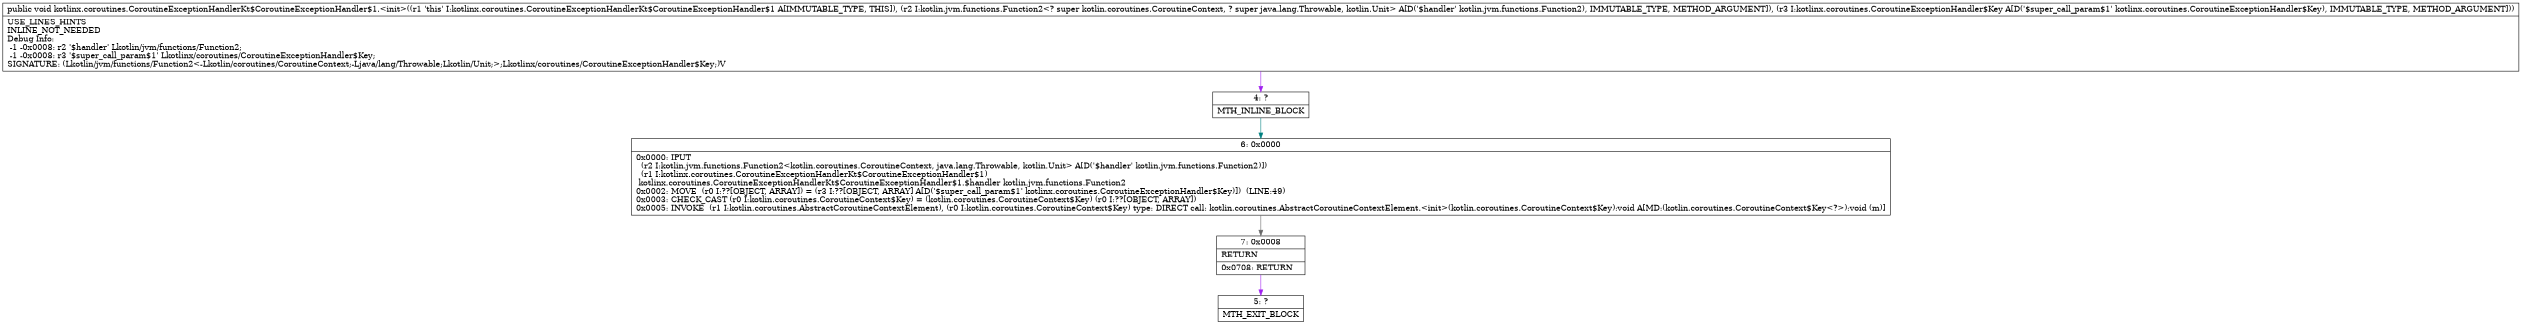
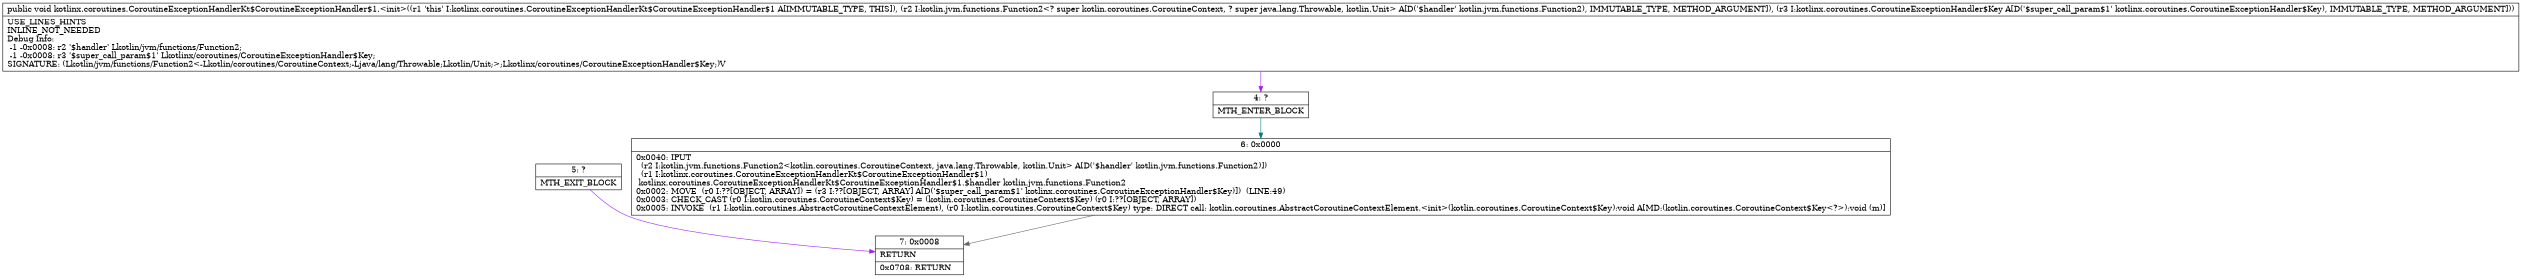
(1261, 111) -> (1261, 111)
(666, 158) -> (666, 158)
(1261, 282) -> (725, 236)
